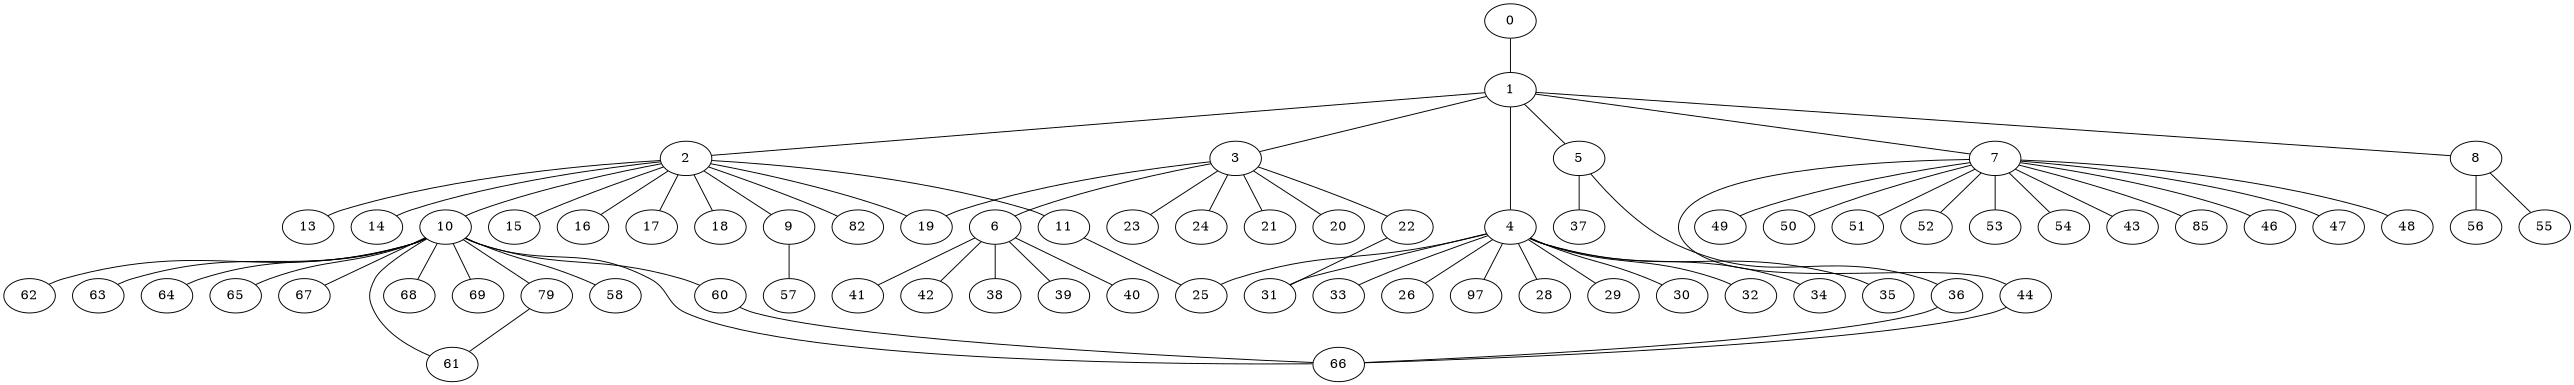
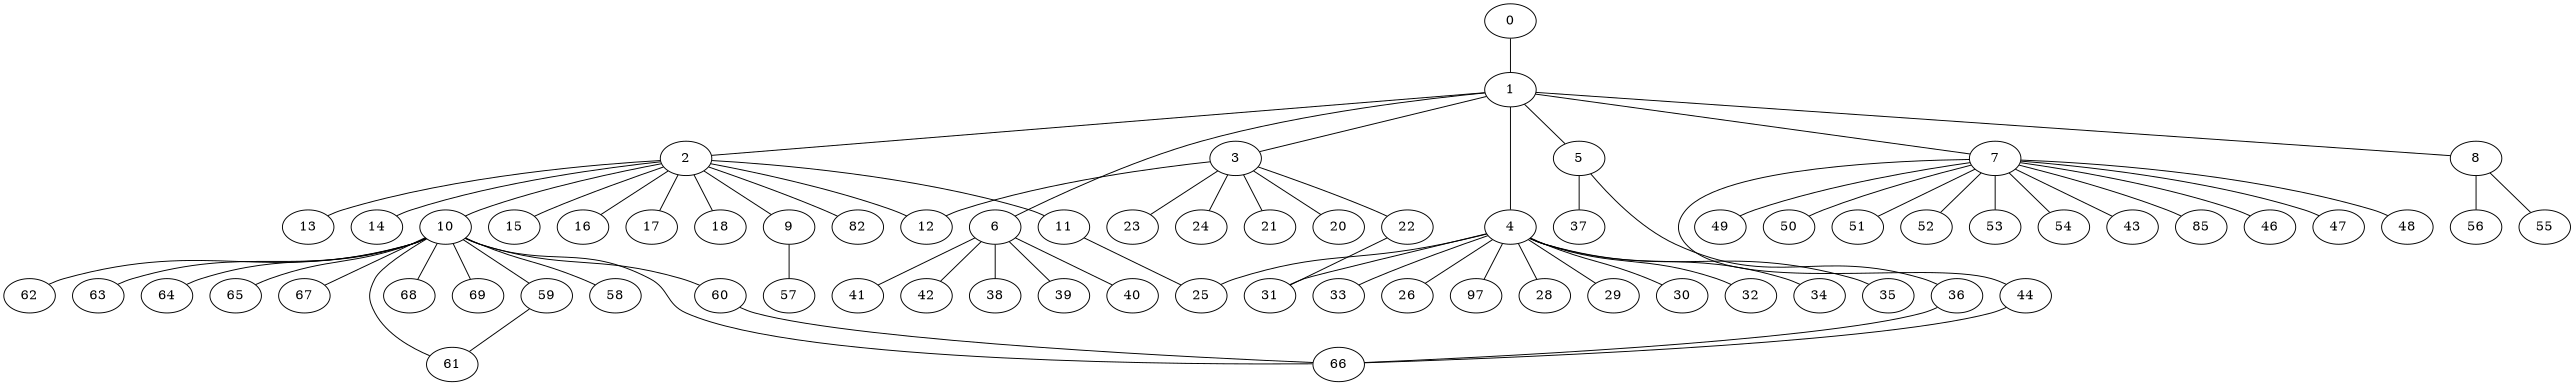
(1112, 186) -> (1243, 131)
(926, 227) -> (926, 227)
(547, 296) -> (547, 296)
